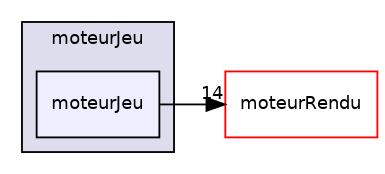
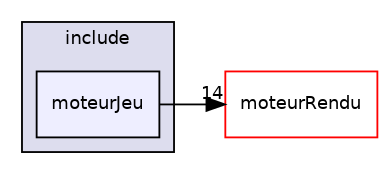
(98, 39) -> (98, 39)
